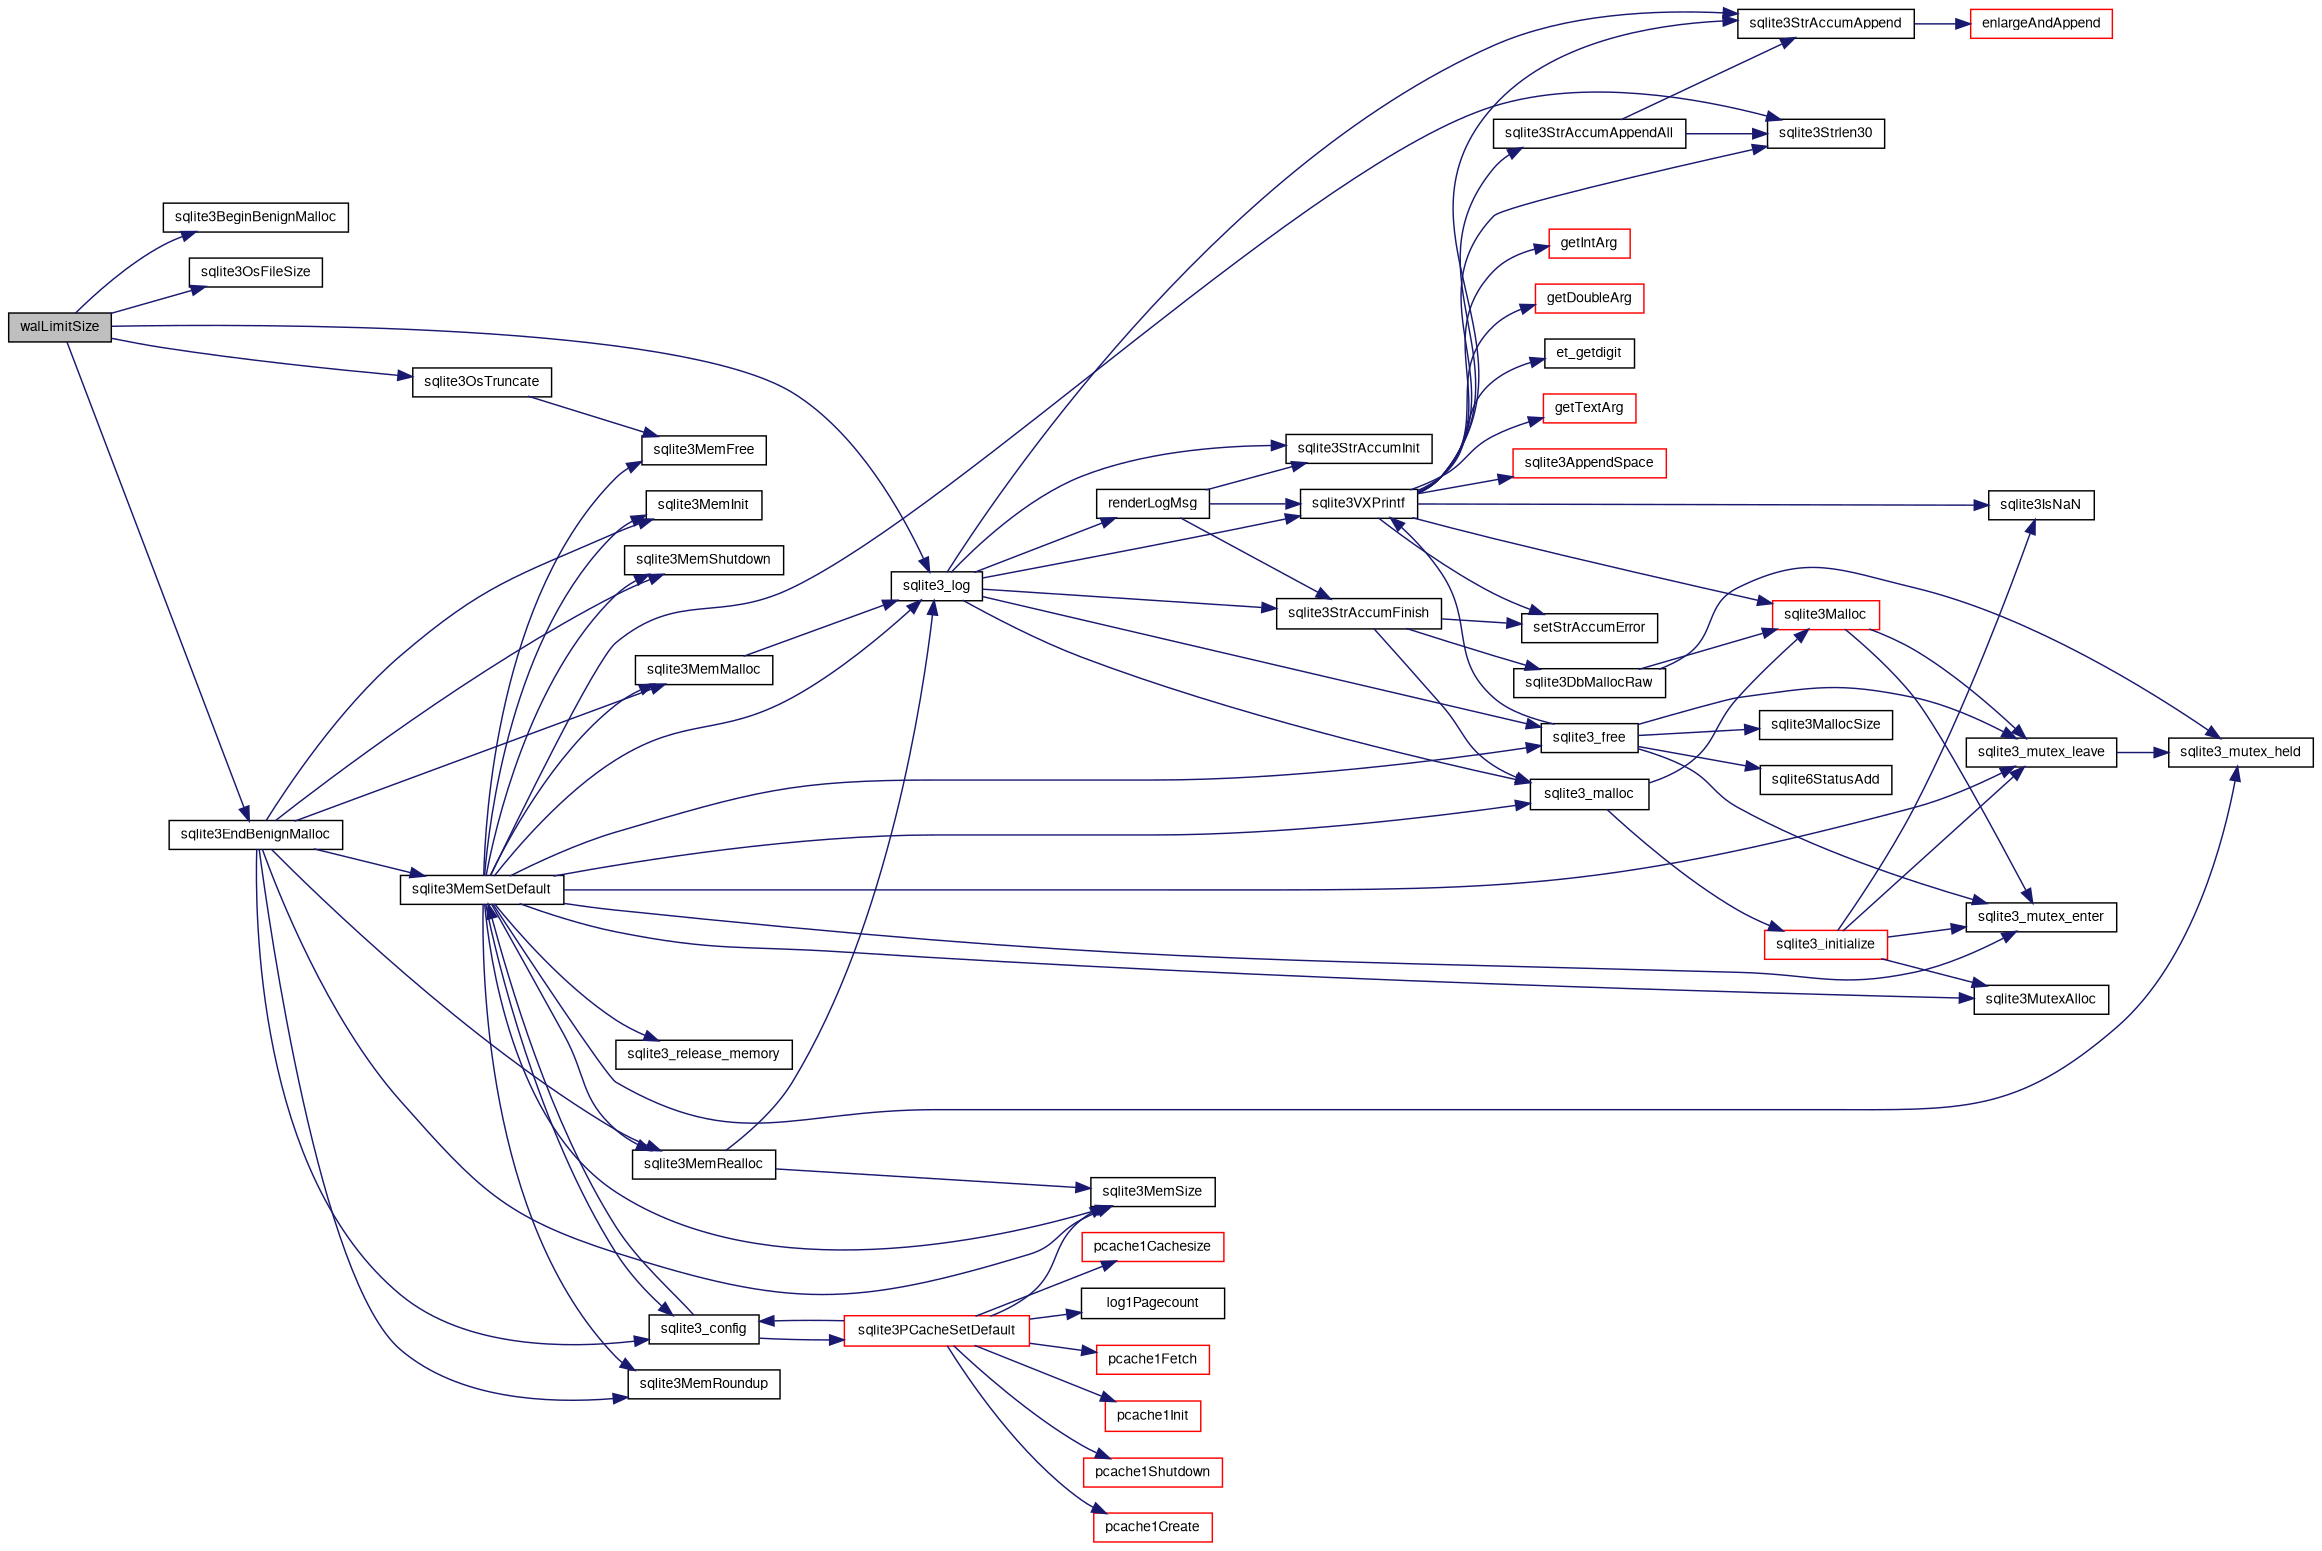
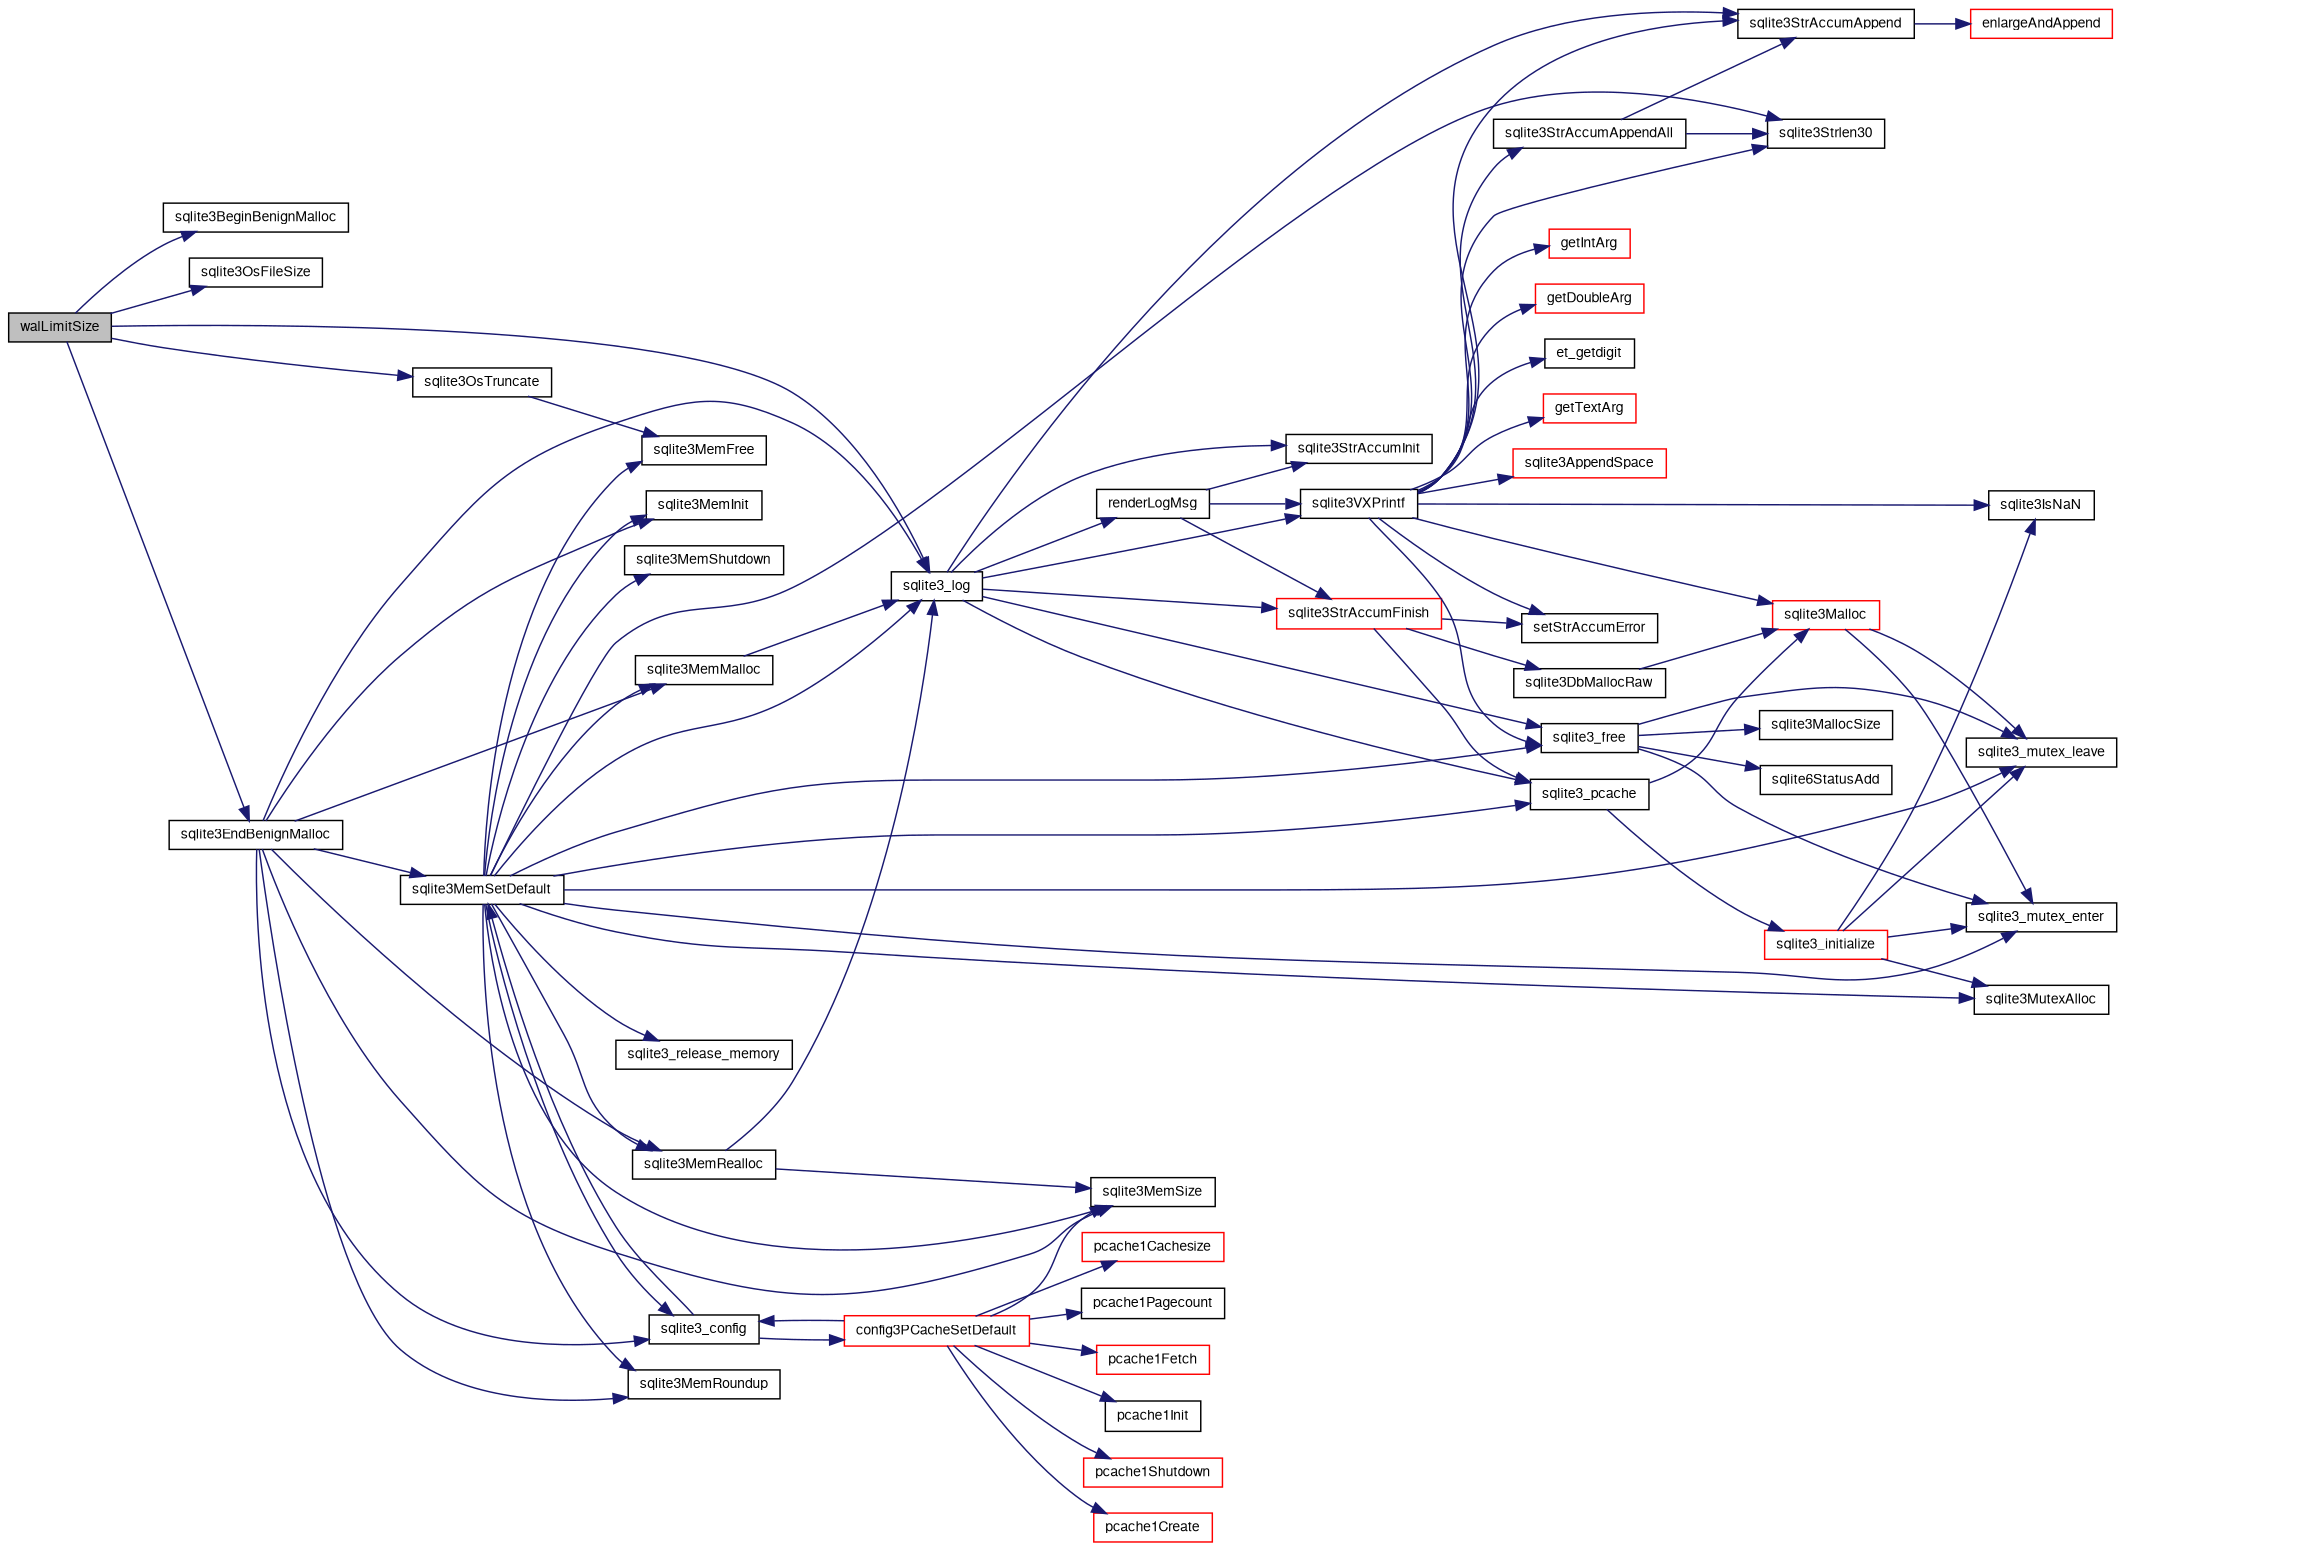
(1359, 614) -> (1359, 614)
(1462, 634) -> (1455, 629)
(456, 690) -> (535, 457)
(2241, 753) -> none
(1590, 794) -> (1590, 794)
(1153, 1303) -> (1153, 1303)
(937, 1331) -> (937, 1331)
(1153, 1416) -> (1153, 1416)
